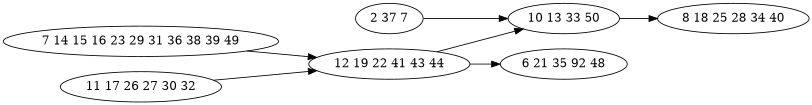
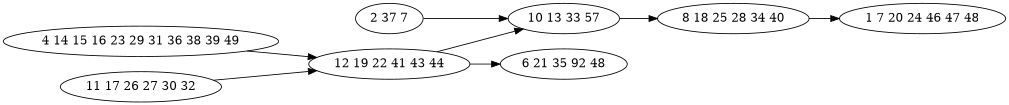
(564, 19) -> (564, 19)
none -> (923, 19)
(141, 41) -> (141, 41)
